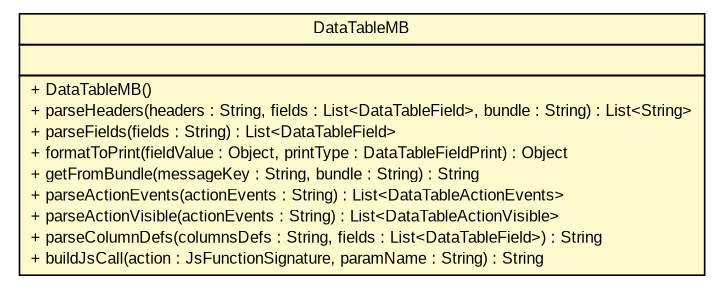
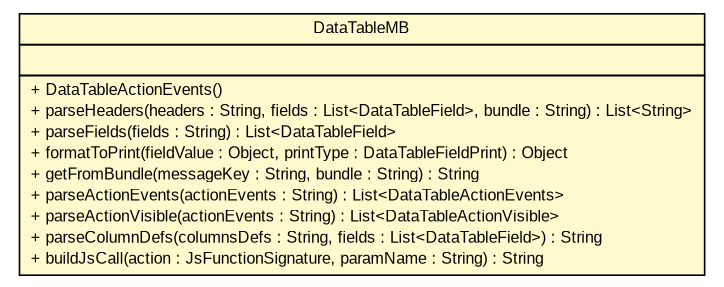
(92, 90) -> (127, 90)
